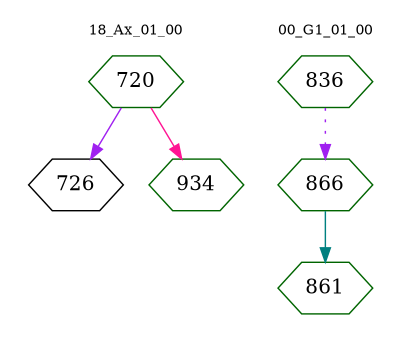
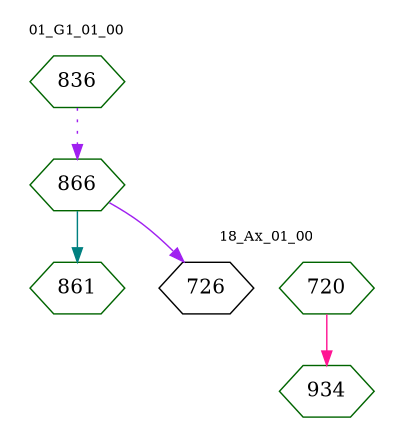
(326, 31) -> (77, 31)
(110, 127) -> (157, 236)
